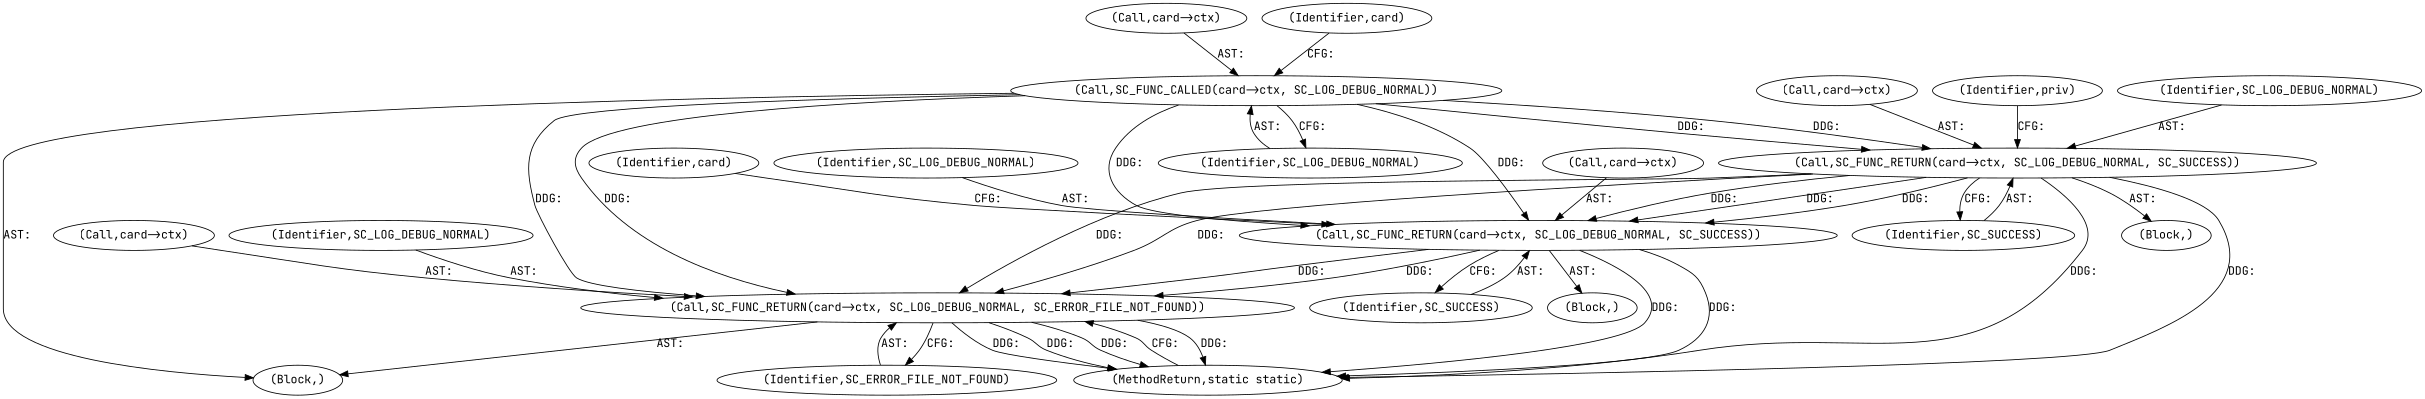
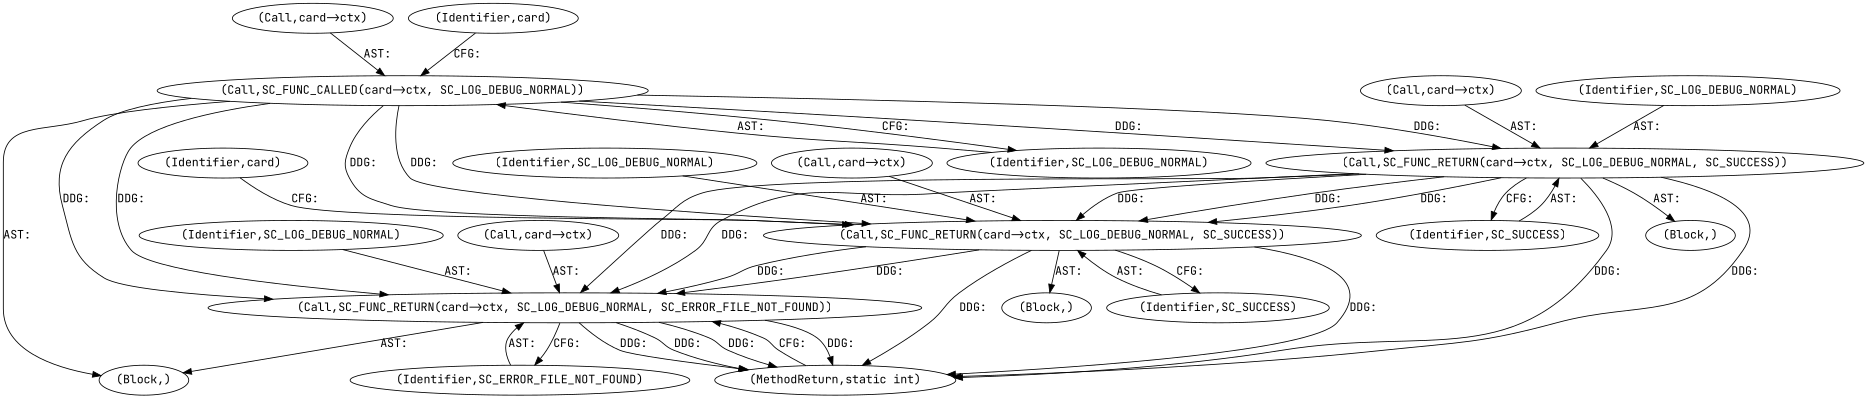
(2017, 91) -> none
(1208, 380) -> (835, 380)
